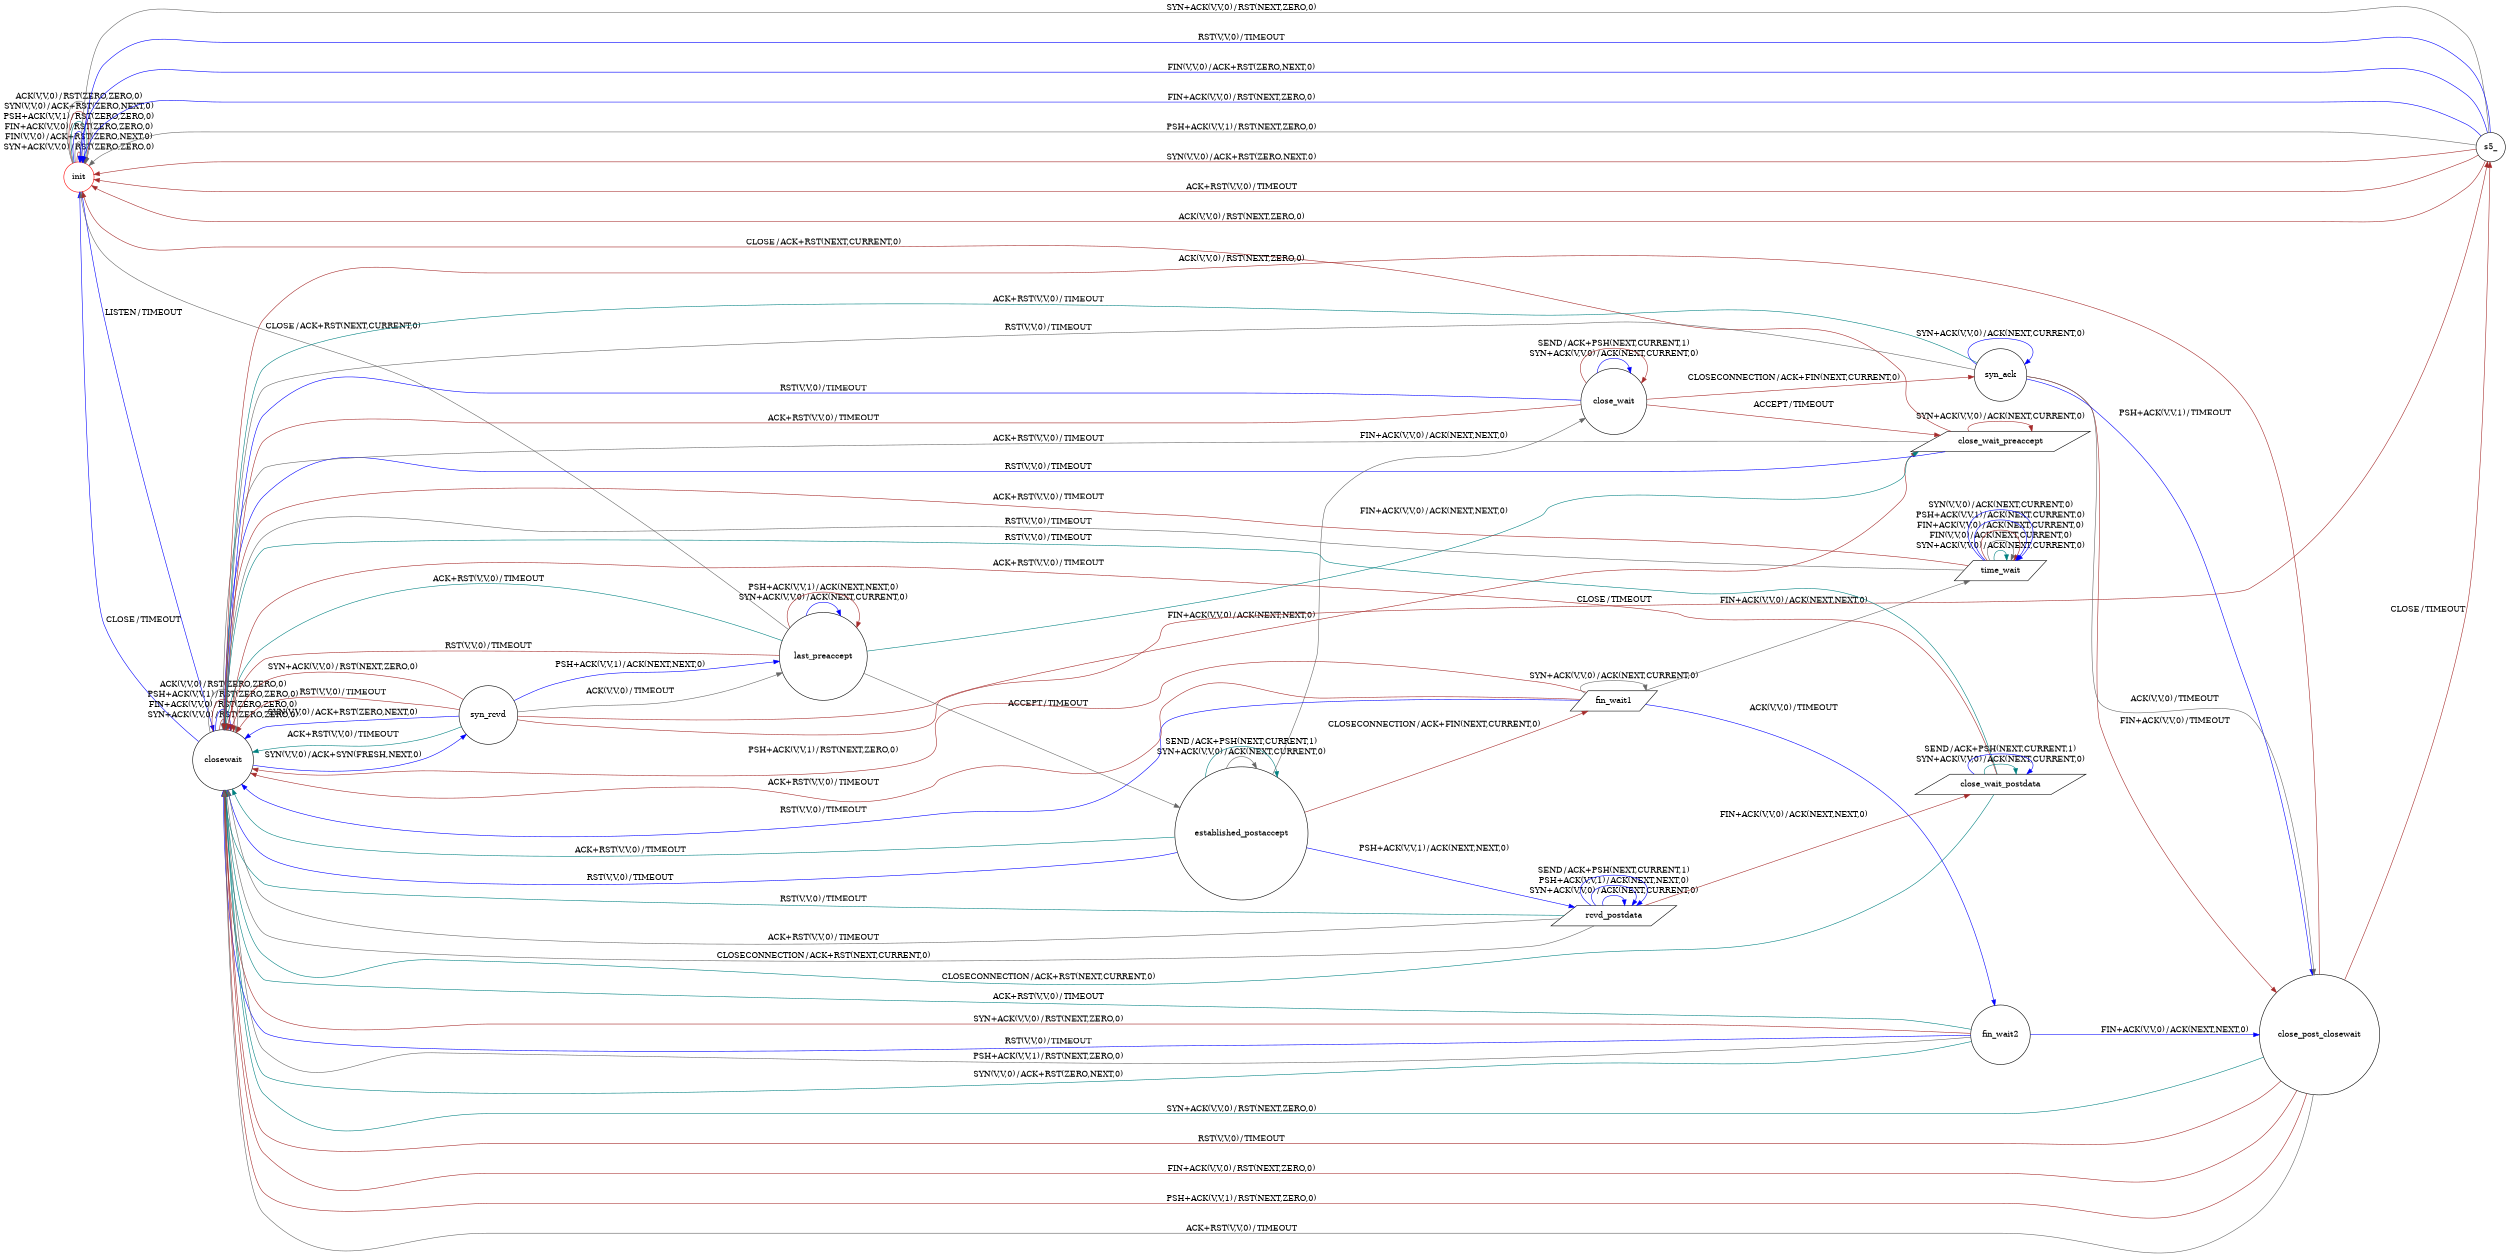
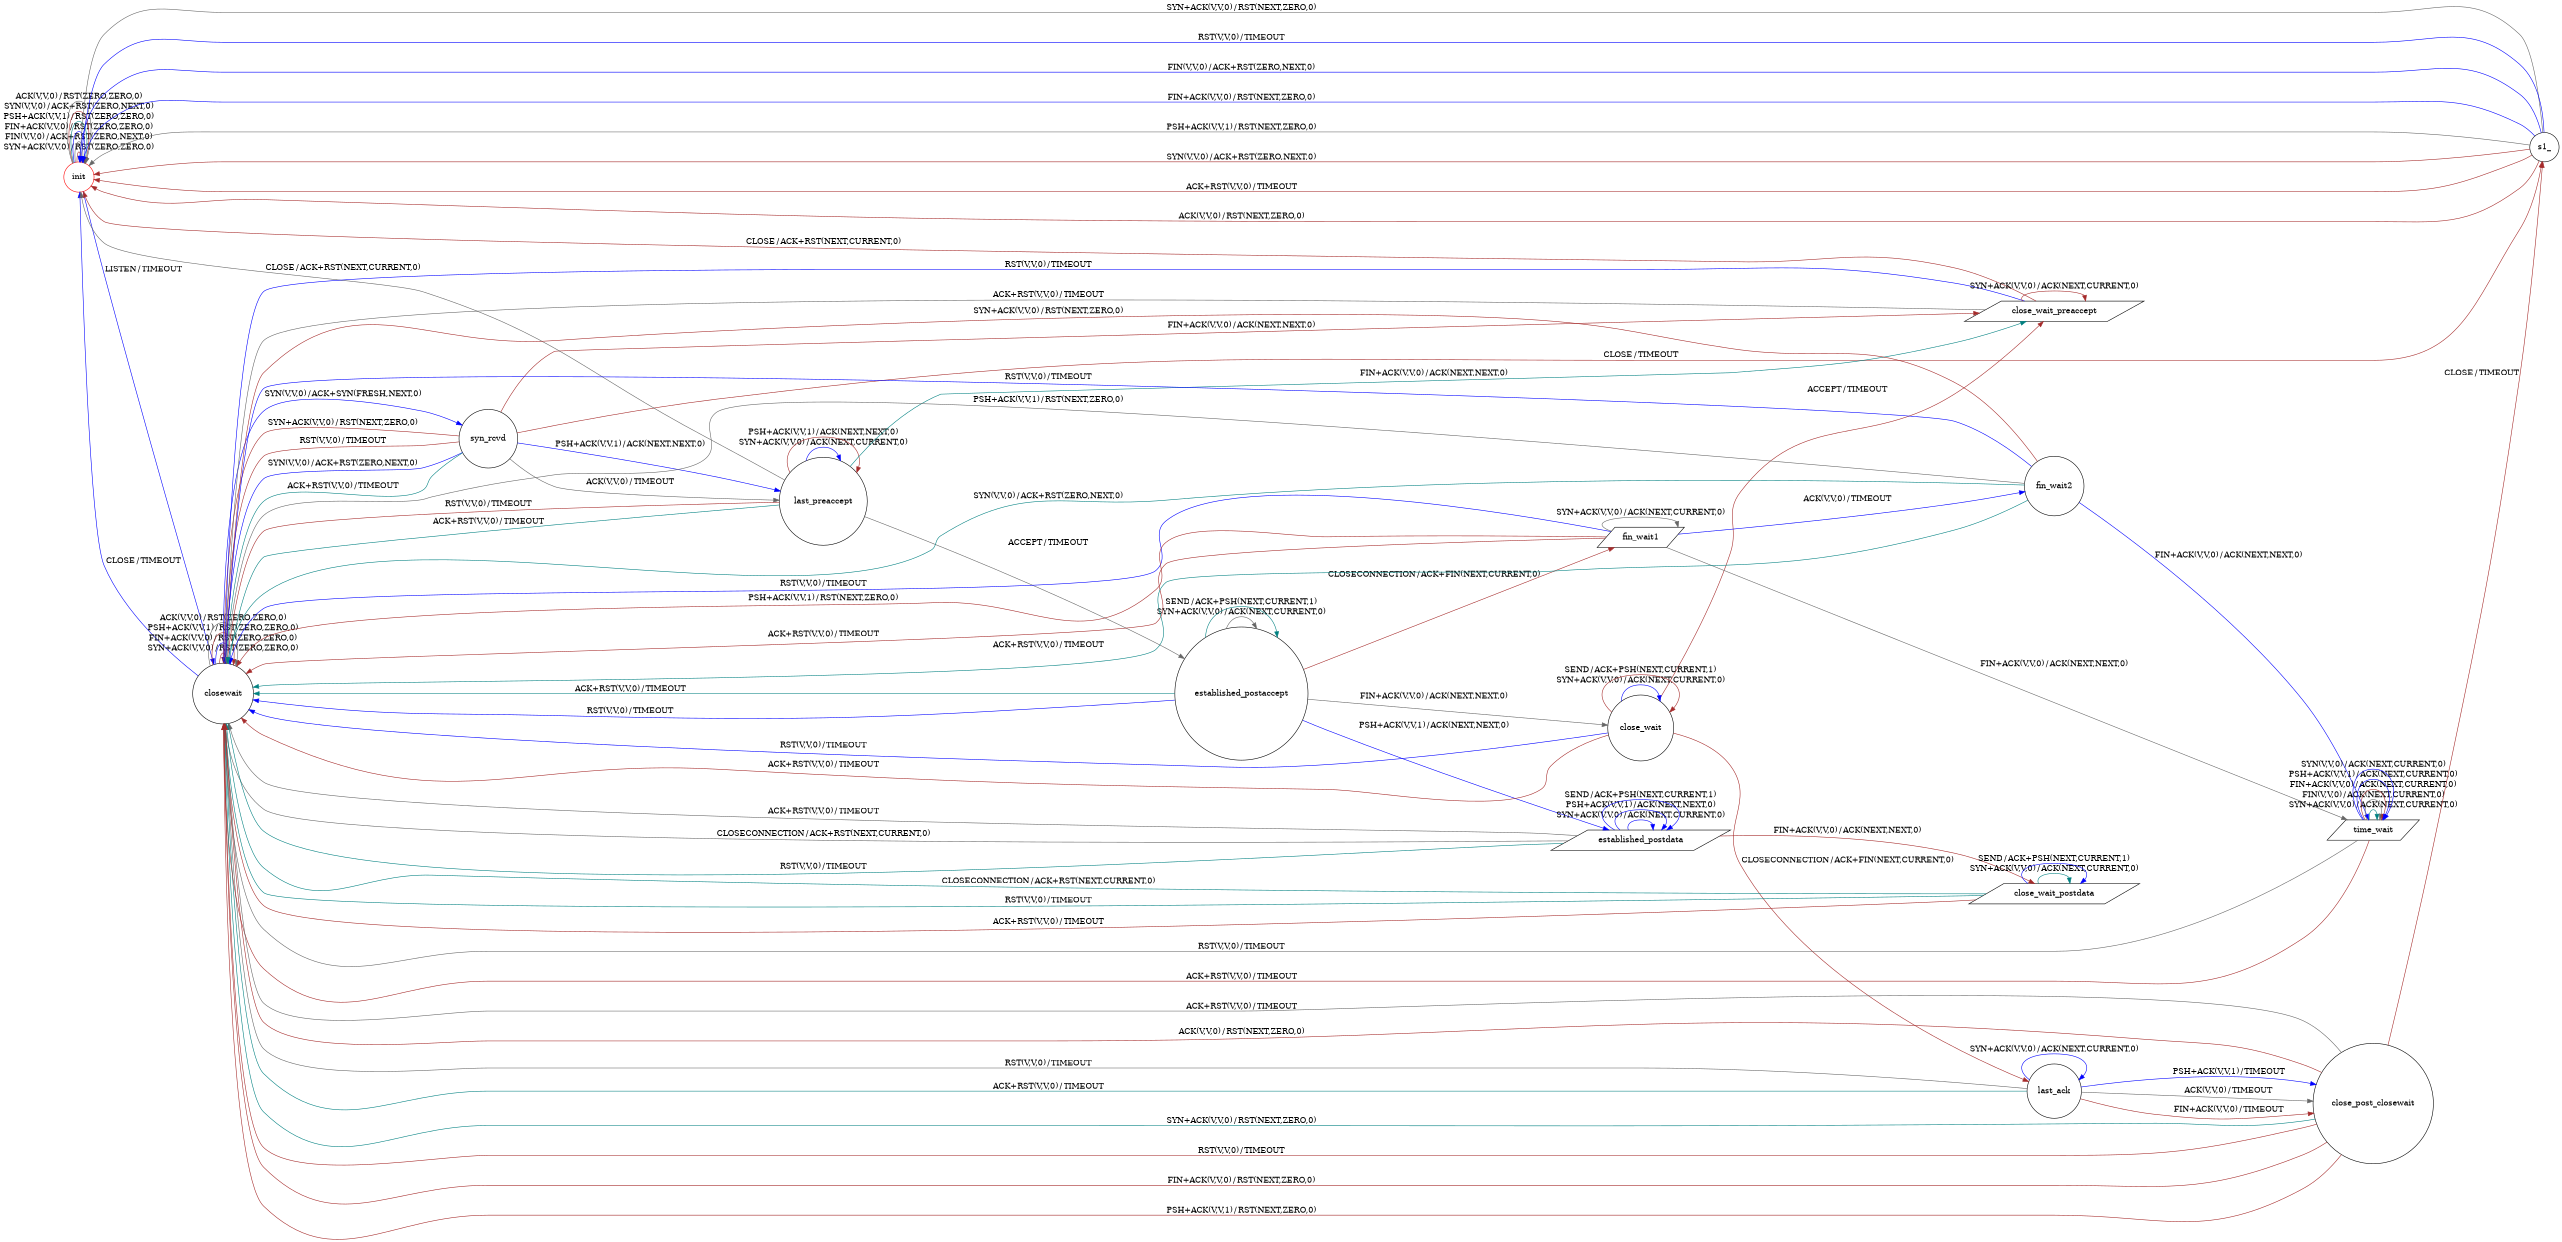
(2491, 147) -> (2544, 147)
(2001, 375) -> (2054, 1091)
(1614, 916) -> (1641, 840)
(2142, 1035) -> (2246, 638)
